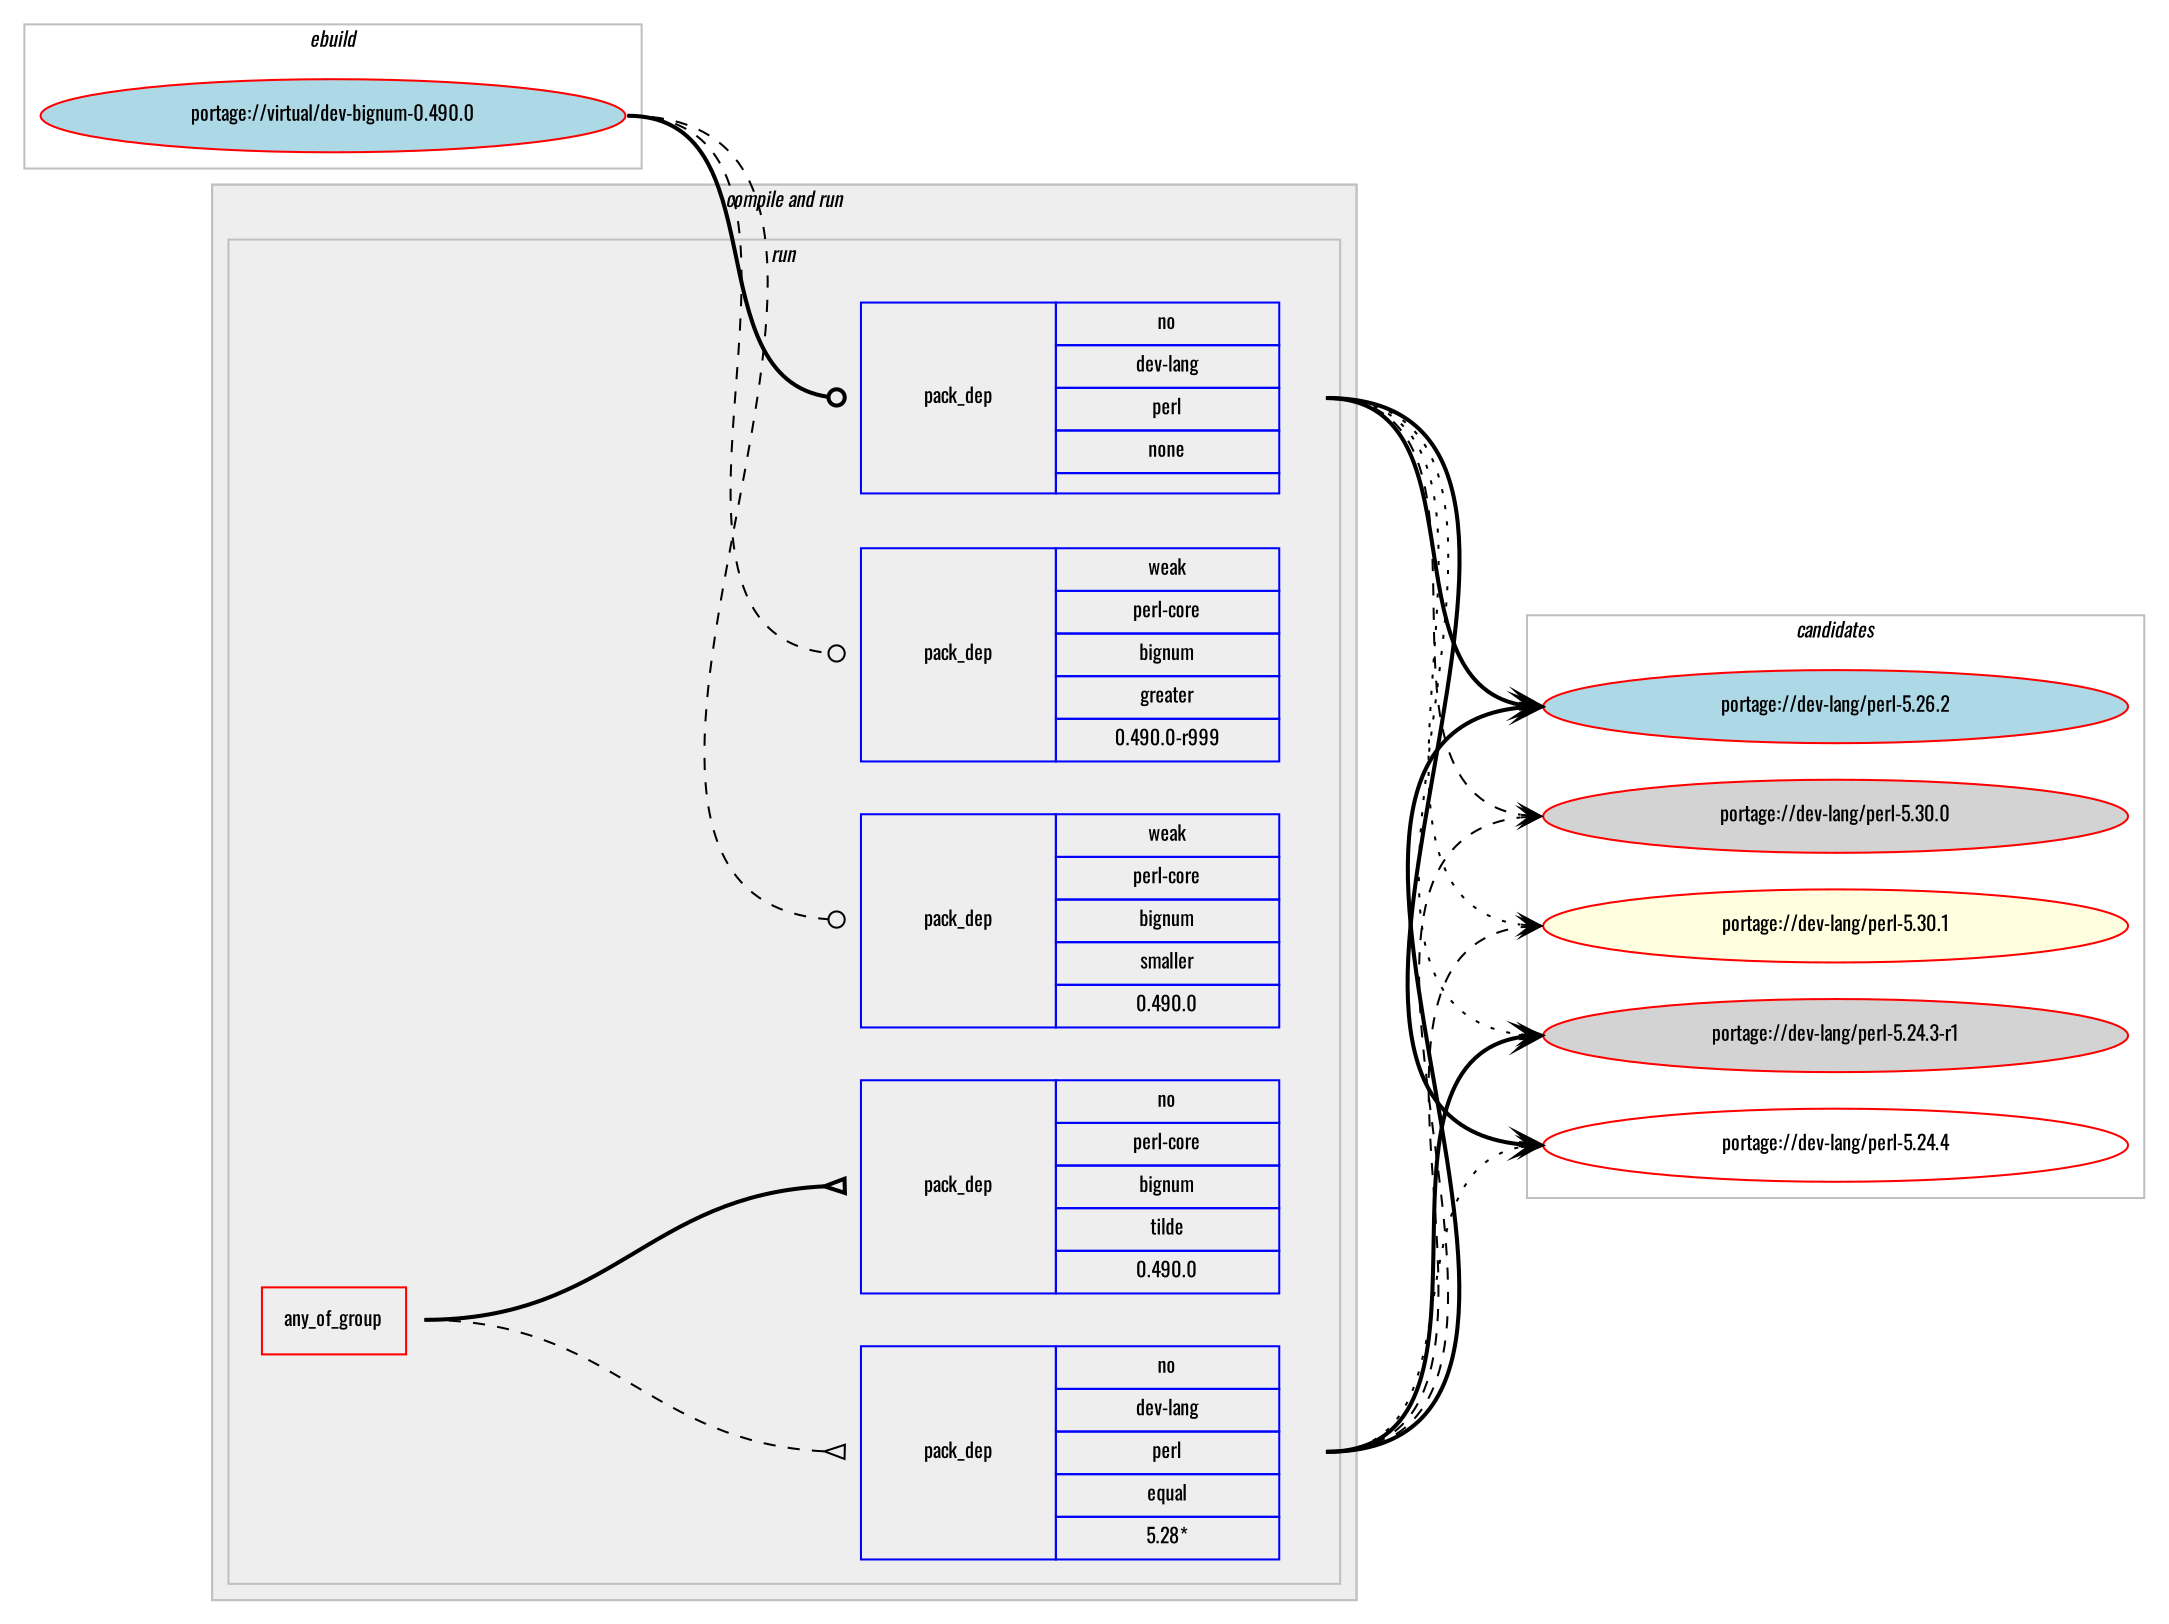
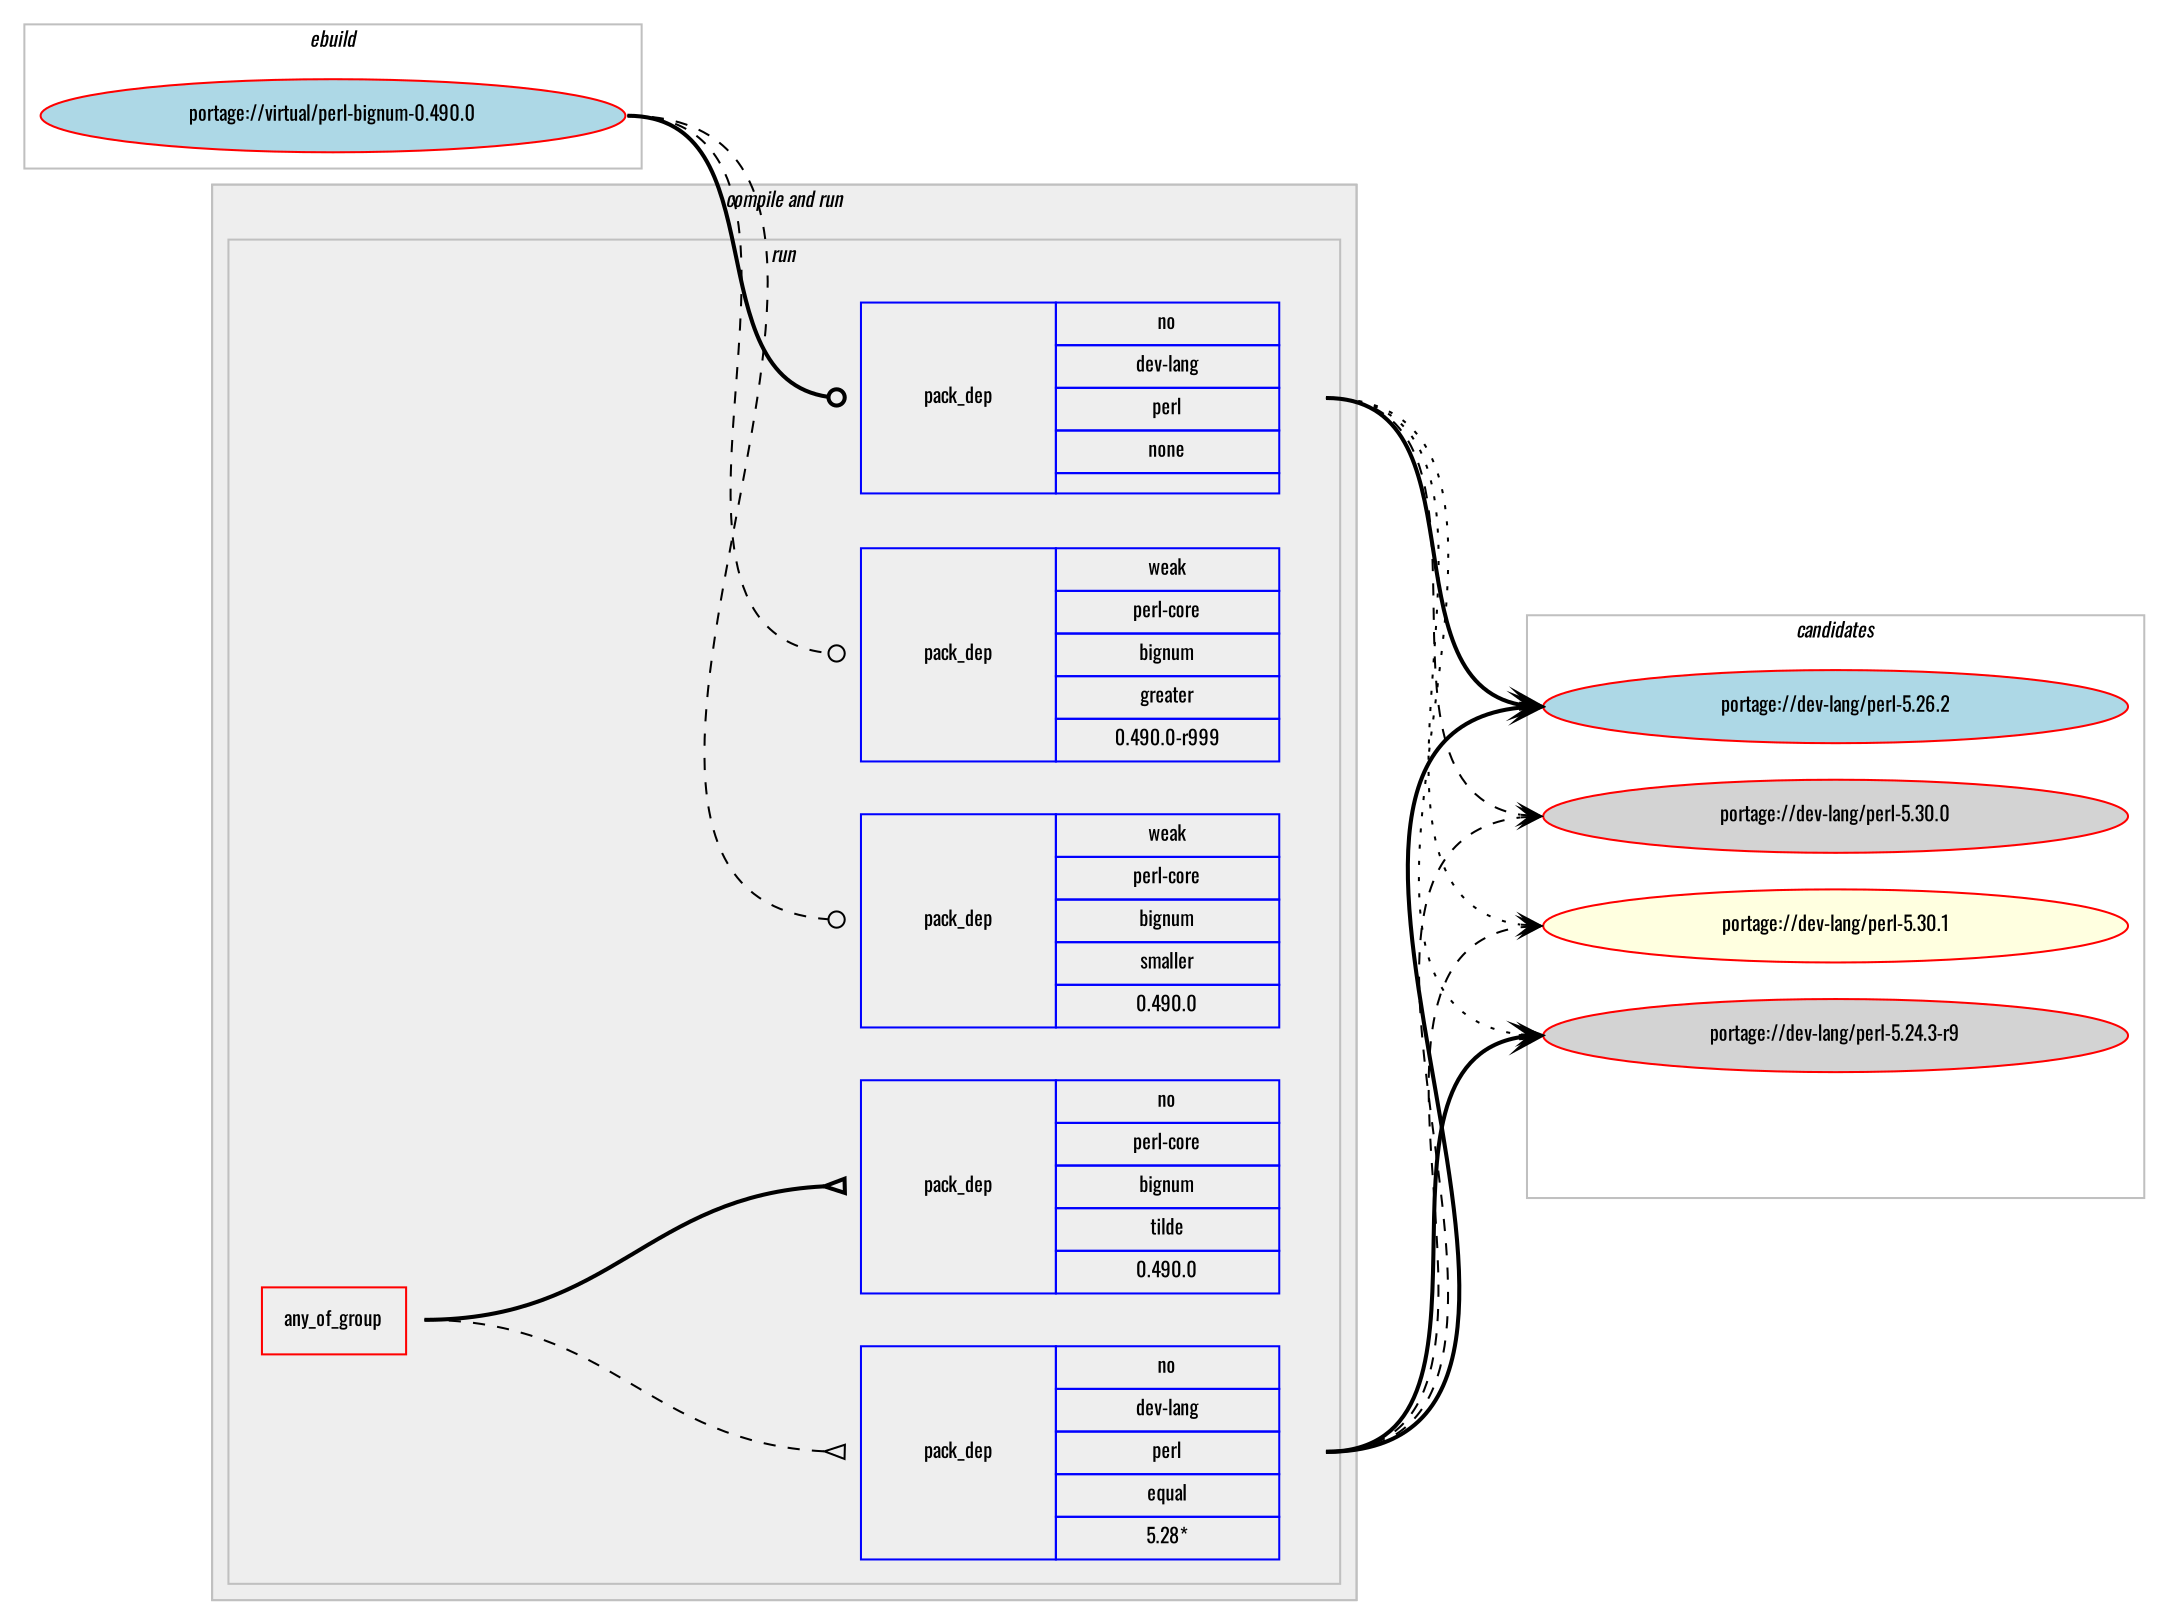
(333, 116) -> (333, 116)
(1836, 1036) -> (1836, 1036)
(1836, 1145) -> none
